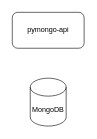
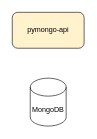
(48, 30) -> (48, 30)
